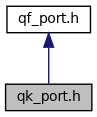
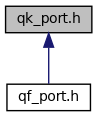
(49, 66) -> (49, 66)
